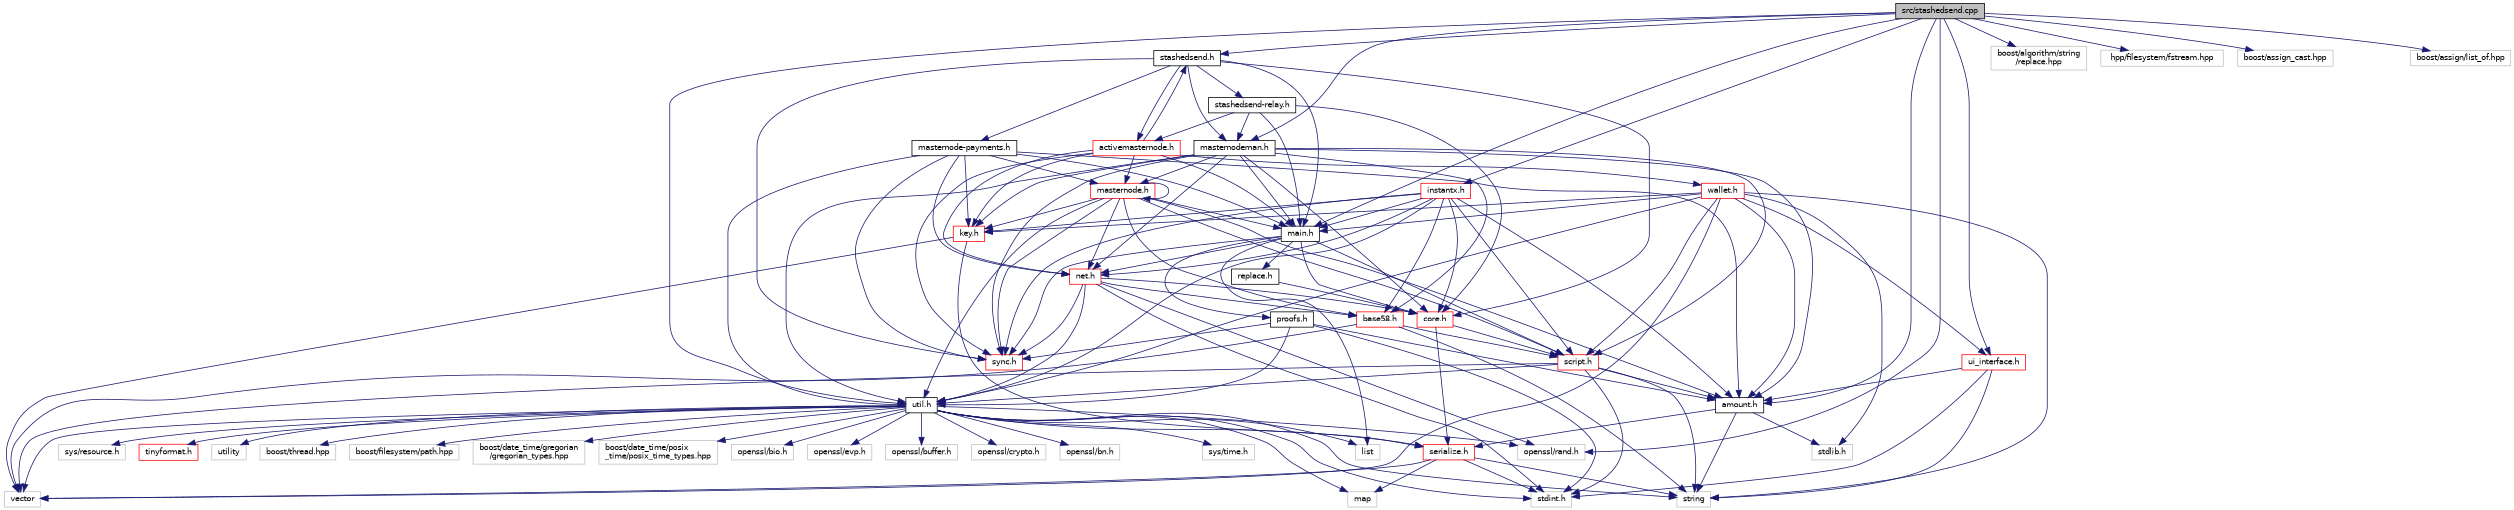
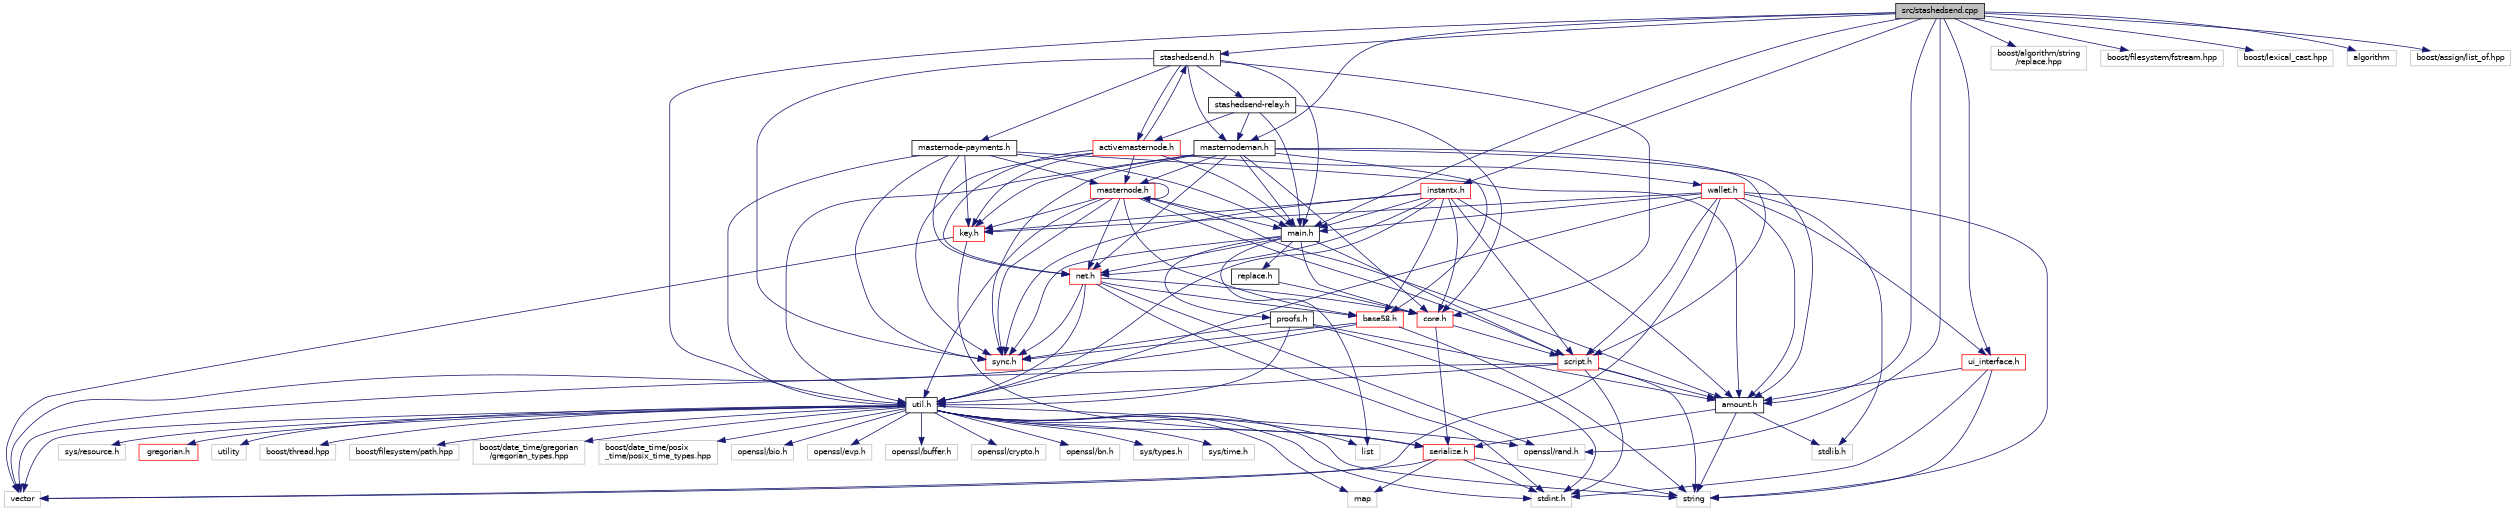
(2162, 58) -> (2162, 58)
(2285, 58) -> (2285, 58)
none -> (2372, 58)
(1477, 341) -> (1193, 341)
(168, 452) -> (168, 452)
none -> (1161, 452)
